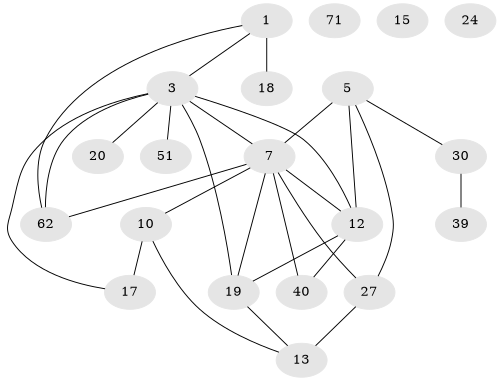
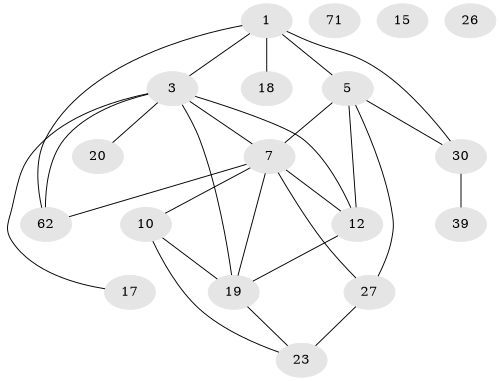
(470, 21) -> (470, 21)
none -> (307, 55)
none -> (379, 70)
(166, 157) -> none
(138, 258) -> (190, 258)
(302, 292) -> none
(302, 360) -> (302, 360)
